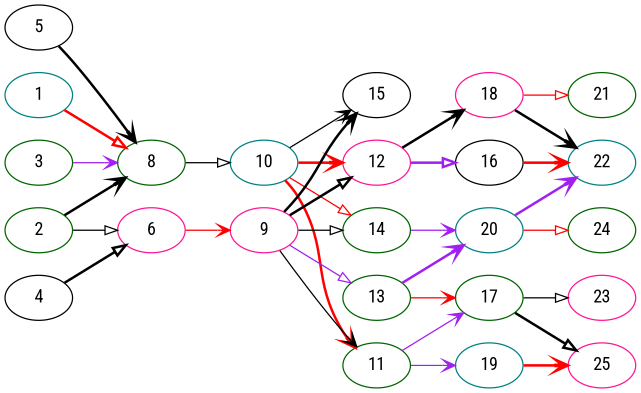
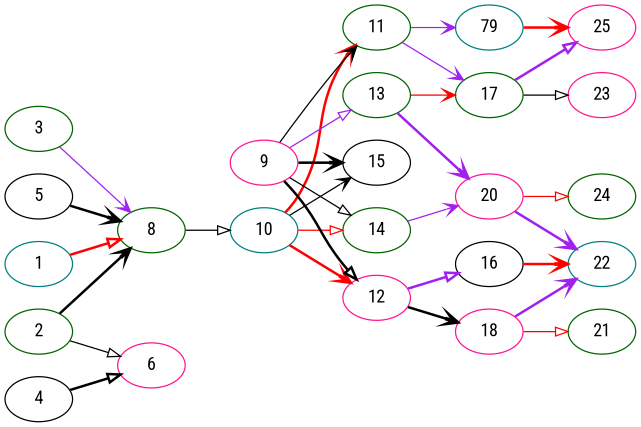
(540, 126) -> (540, 301)
(202, 230) -> none
(489, 230) -> (489, 196)
(540, 328) -> (540, 65)
(489, 365) -> (489, 28)
